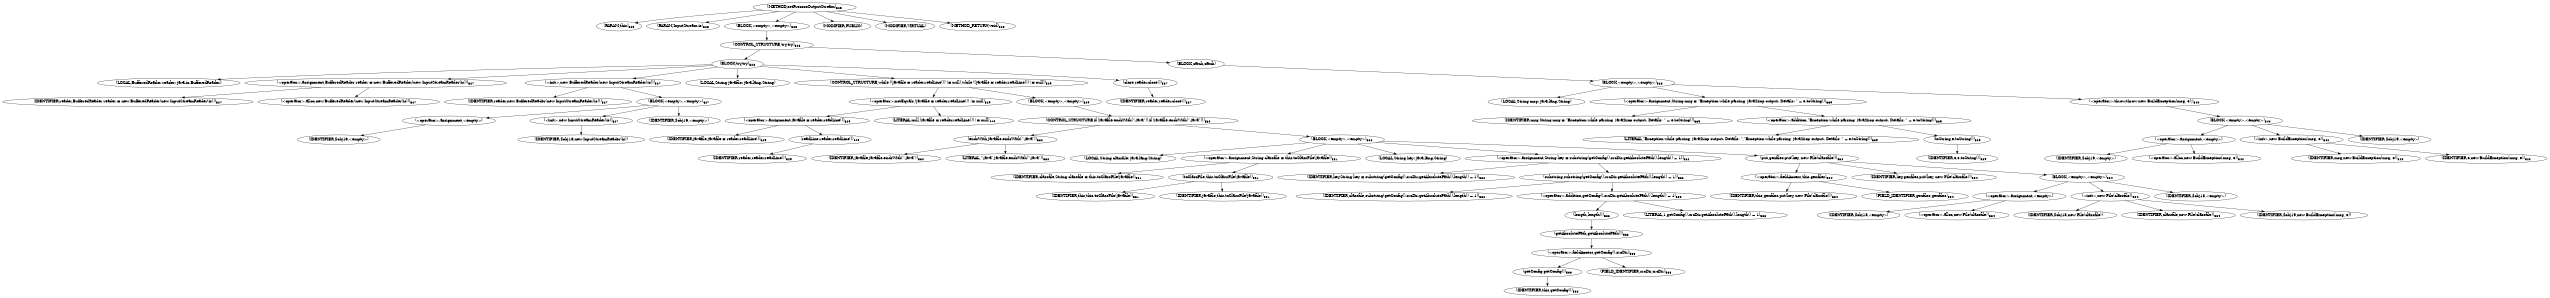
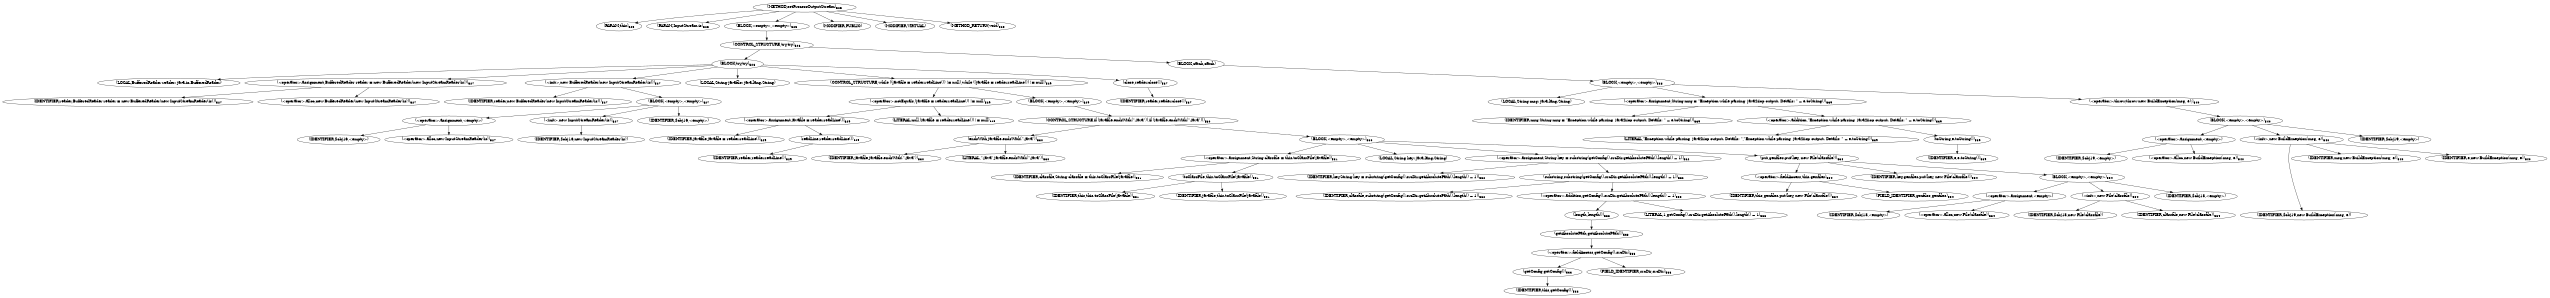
none -> (449, 140)
(1123, 159) -> none
(2200, 206) -> (2292, 177)
